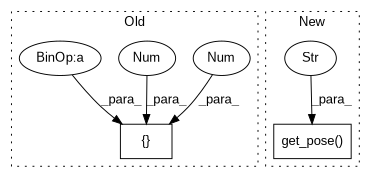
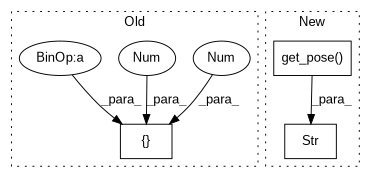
(311, 58) -> (311, 141)
(311, 95) -> (312, 95)
